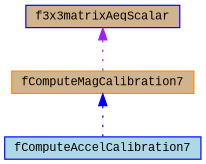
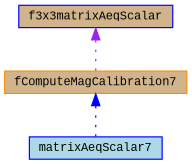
(103, 148) -> (96, 148)
